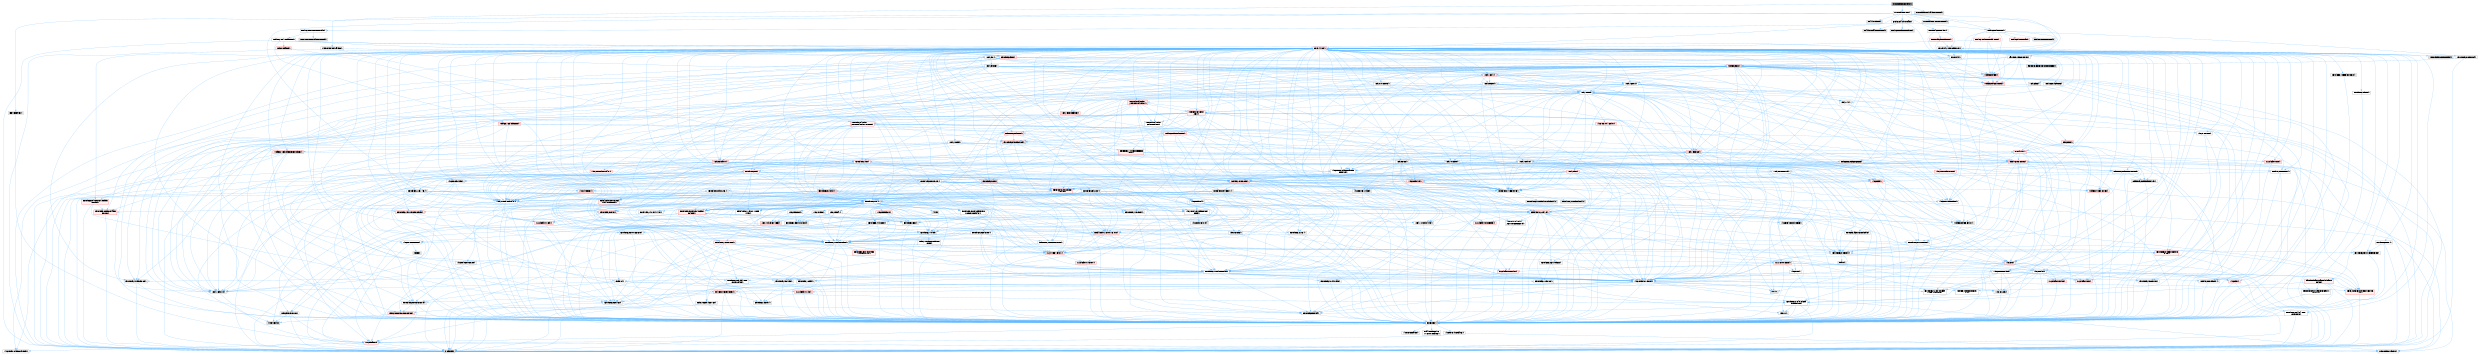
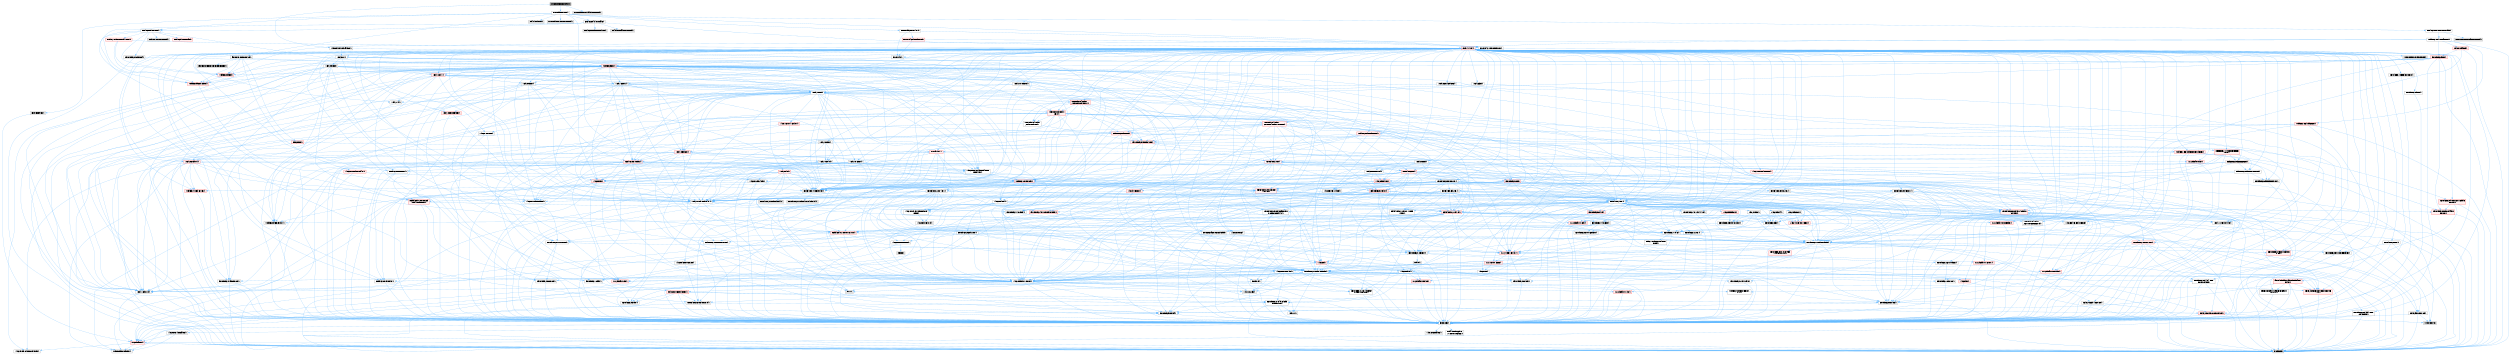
(935, 212) -> none
